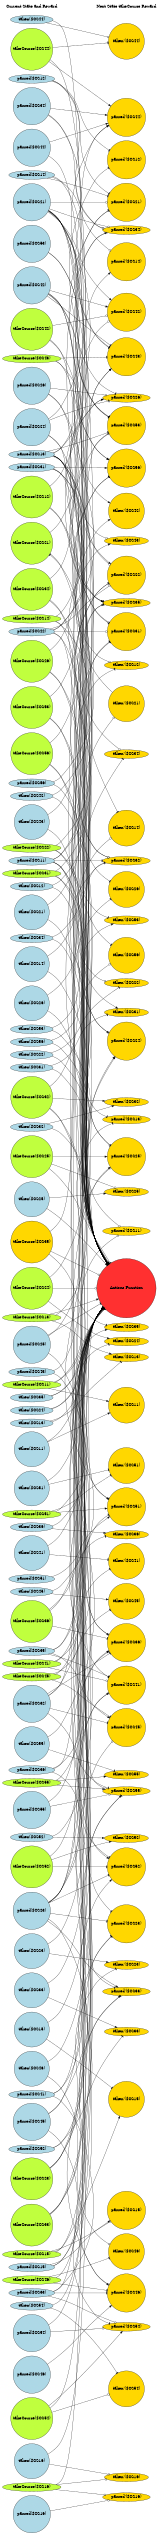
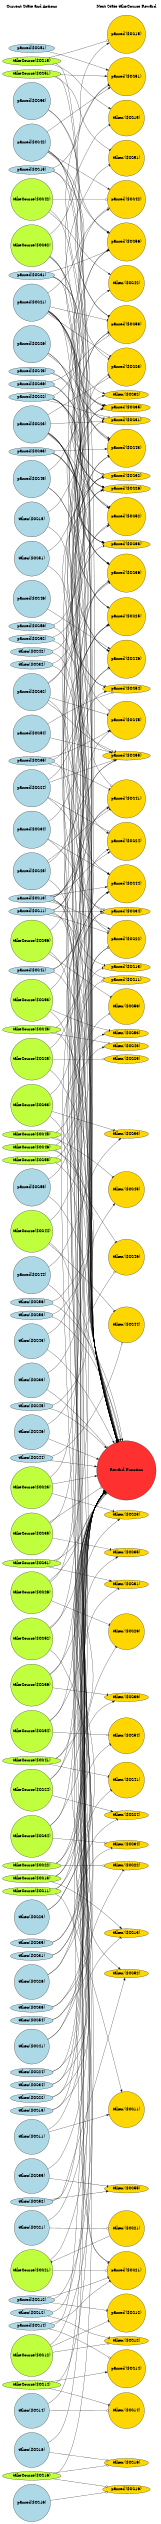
(32, 7) -> (32, 7)
(126, 632) -> (126, 420)
(32, 1199) -> none
(32, 1242) -> (32, 1534)
(126, 1288) -> (126, 1470)
(73, 1779) -> (79, 2195)
